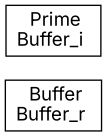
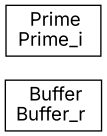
(53, 31) -> (53, 31)
